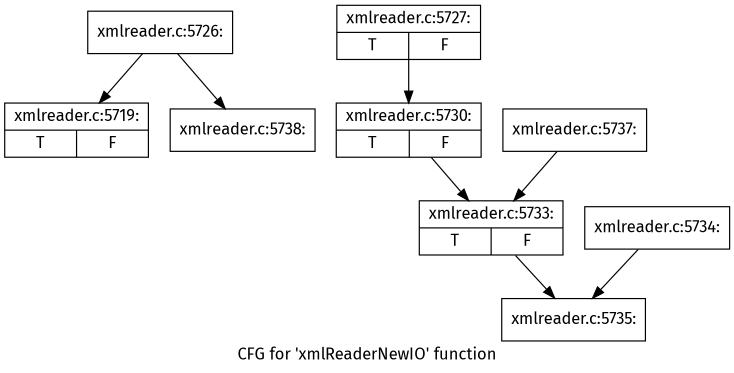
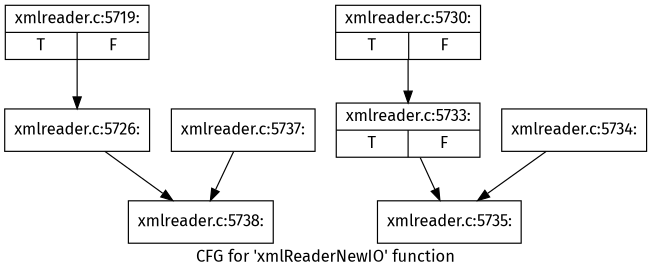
(409, 32) -> none
(125, 74) -> (77, 78)
(539, 172) -> (225, 171)
